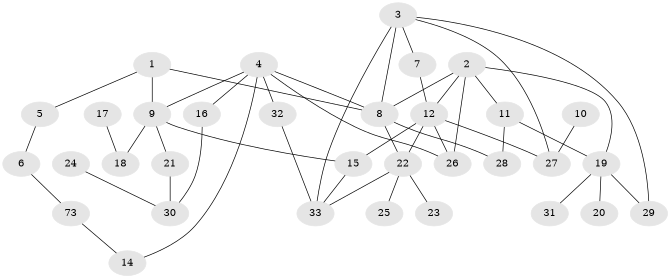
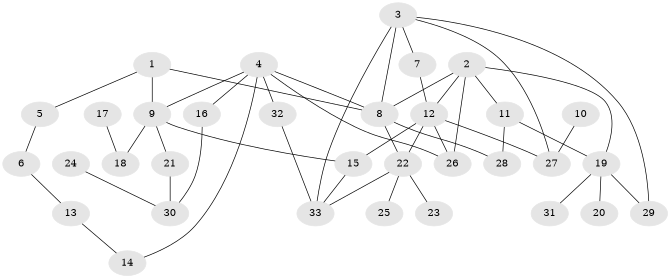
(71, 214) -> (71, 214)
